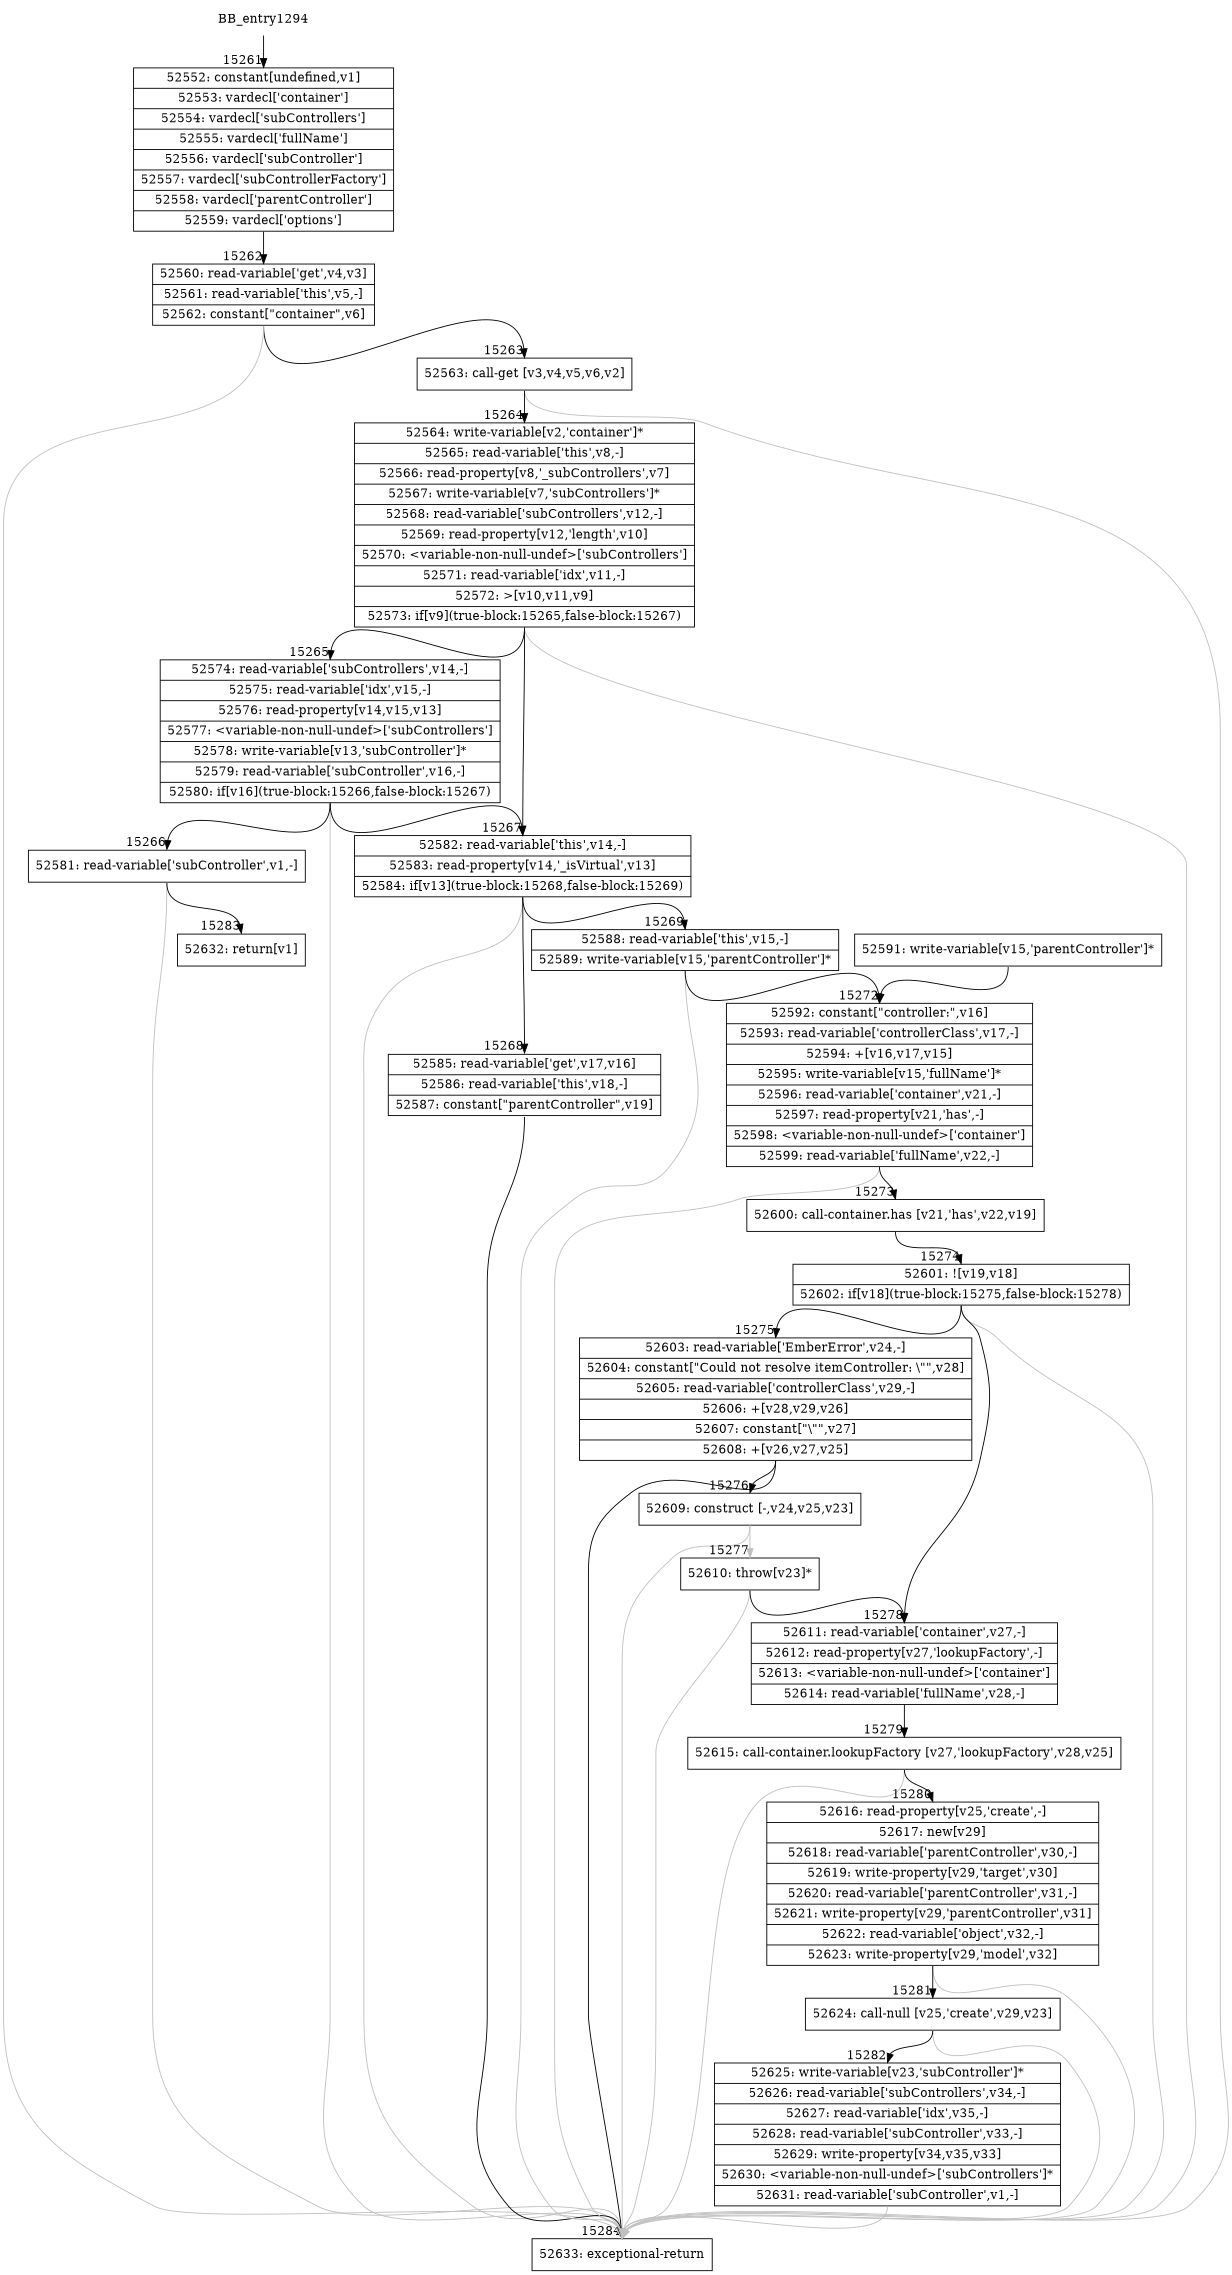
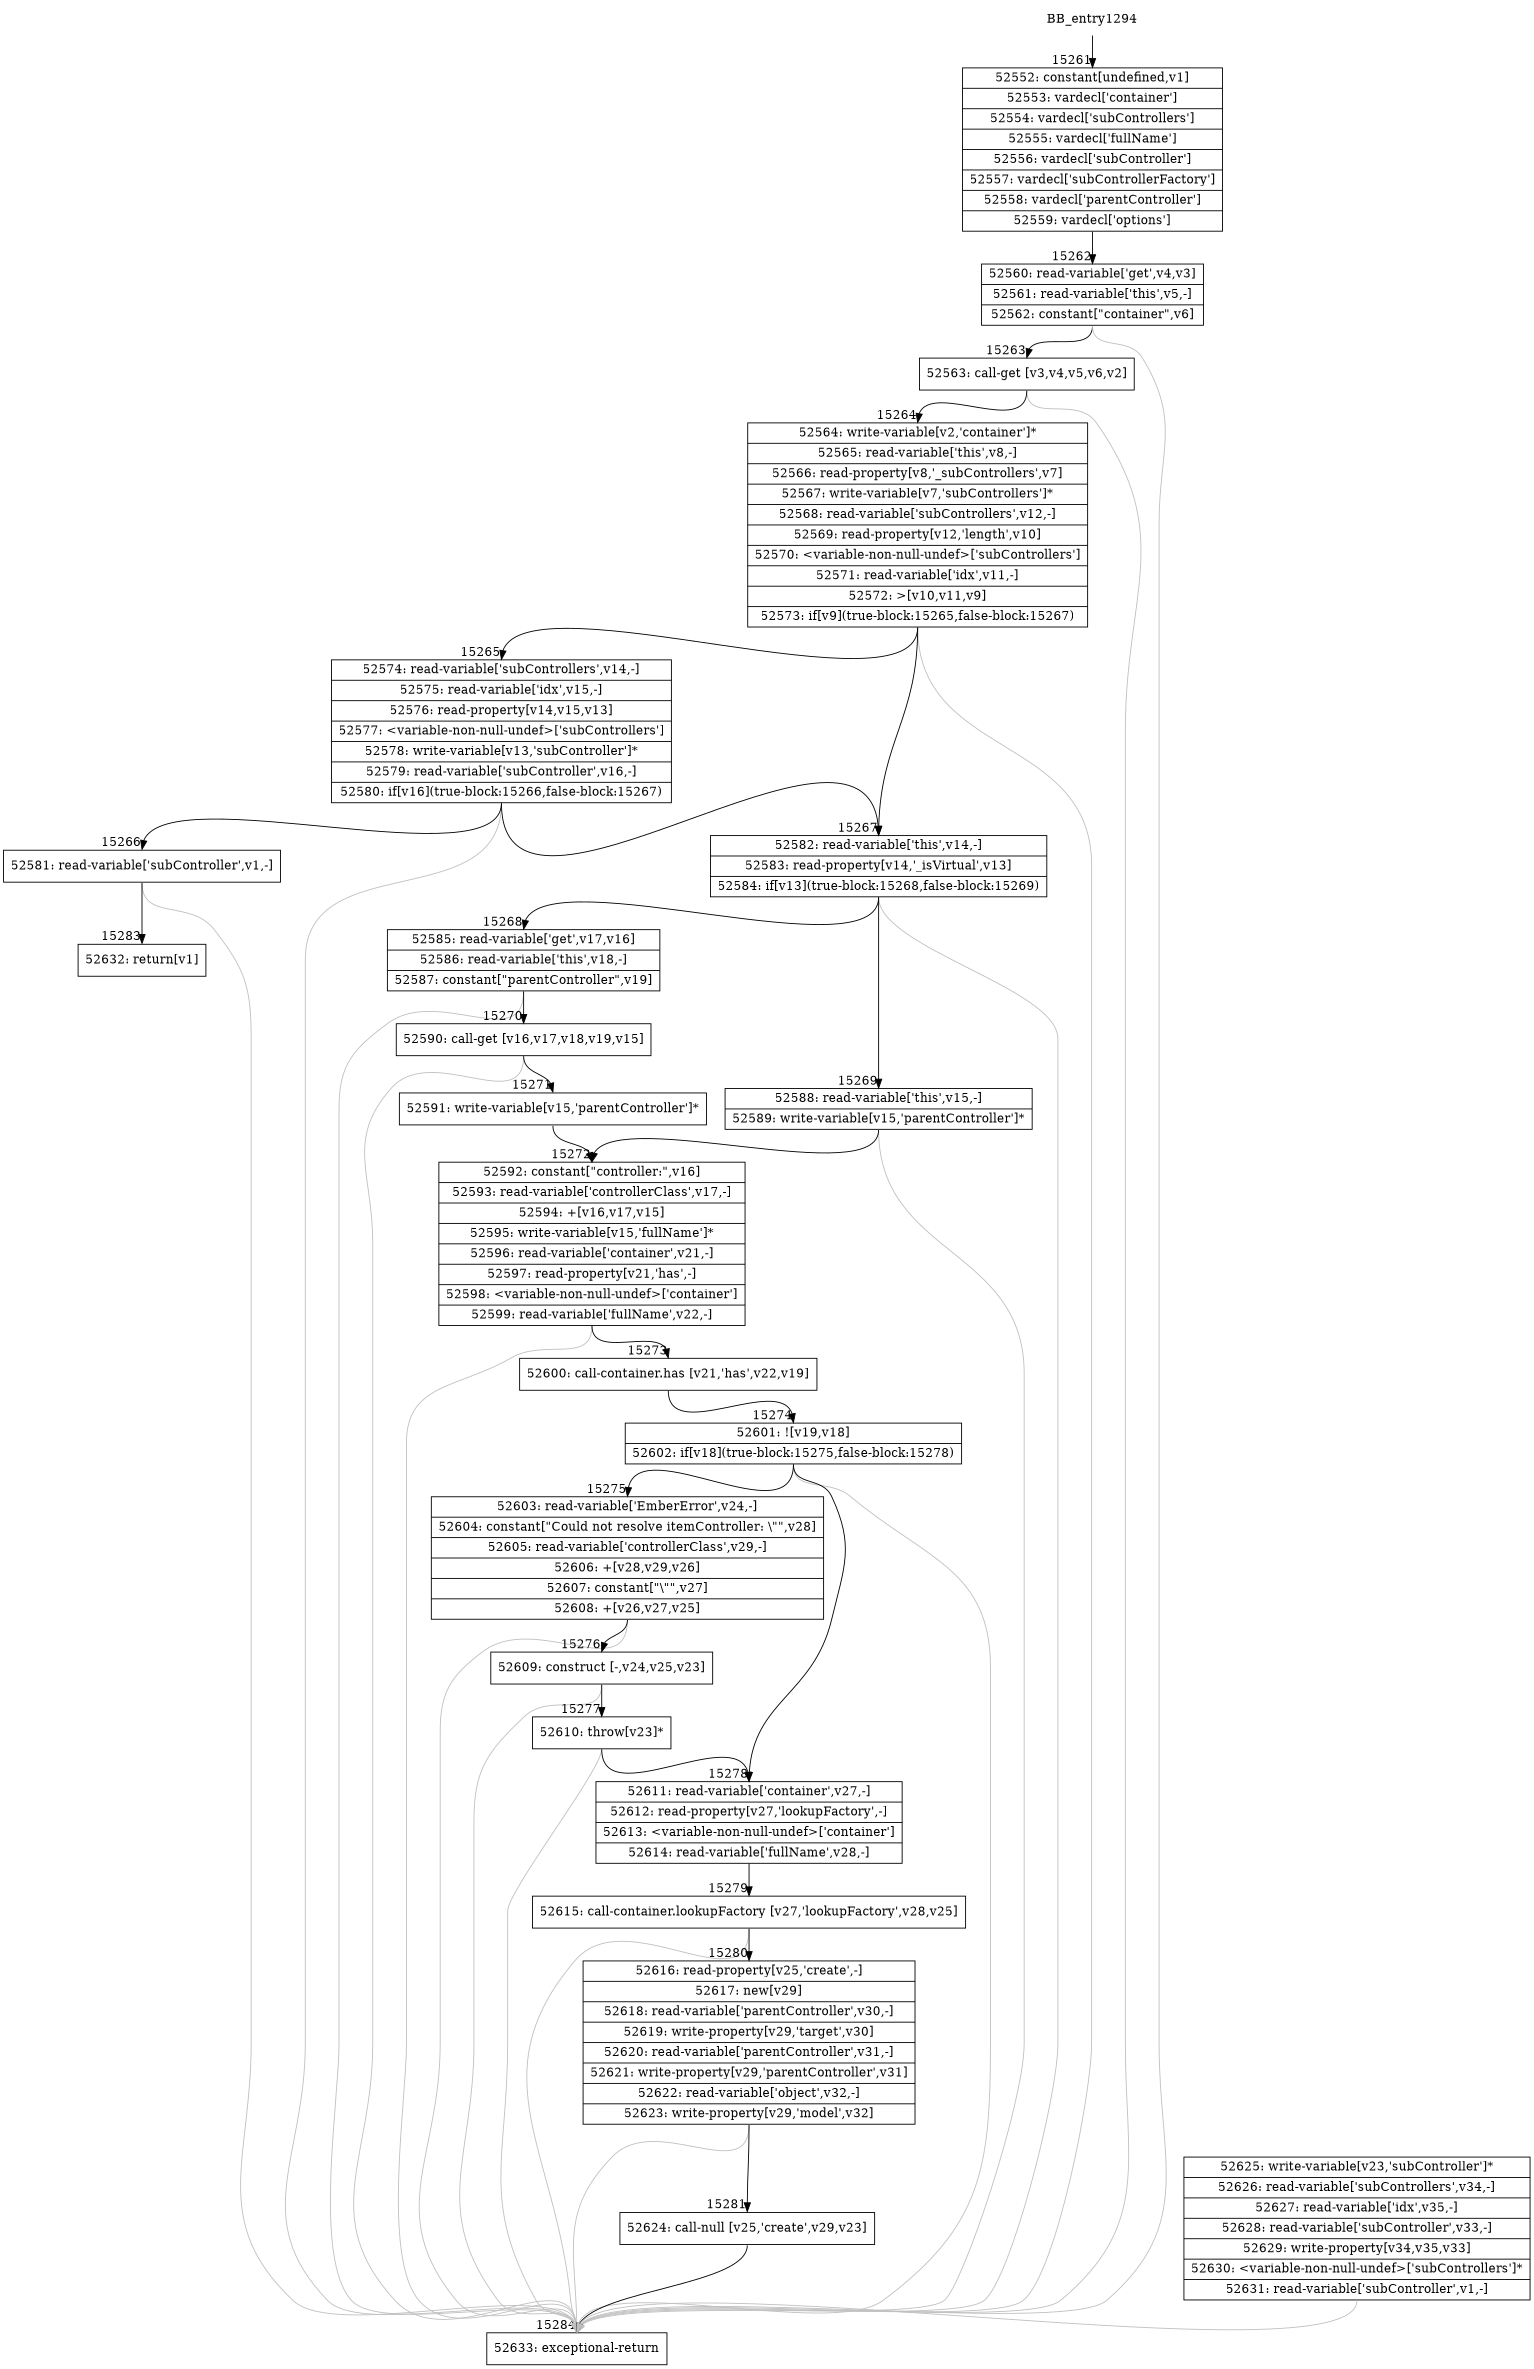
none -> (524, 1040)
(750, 1542) -> (602, 1701)
(487, 1725) -> (339, 1691)
(588, 1772) -> (440, 1956)
(915, 2046) -> none
(1062, 2209) -> (666, 2288)
